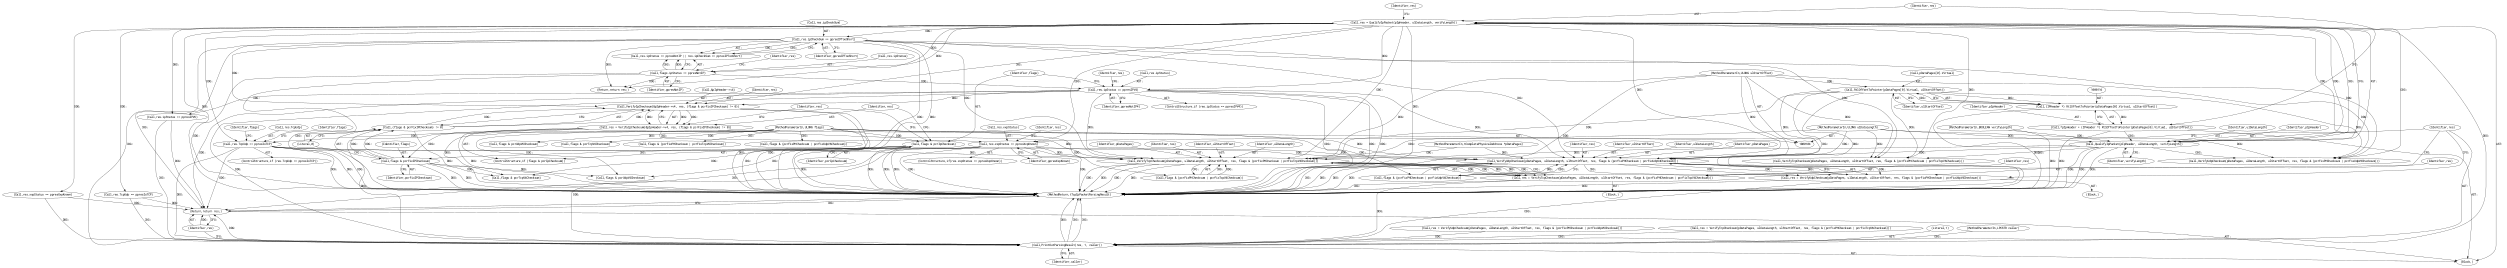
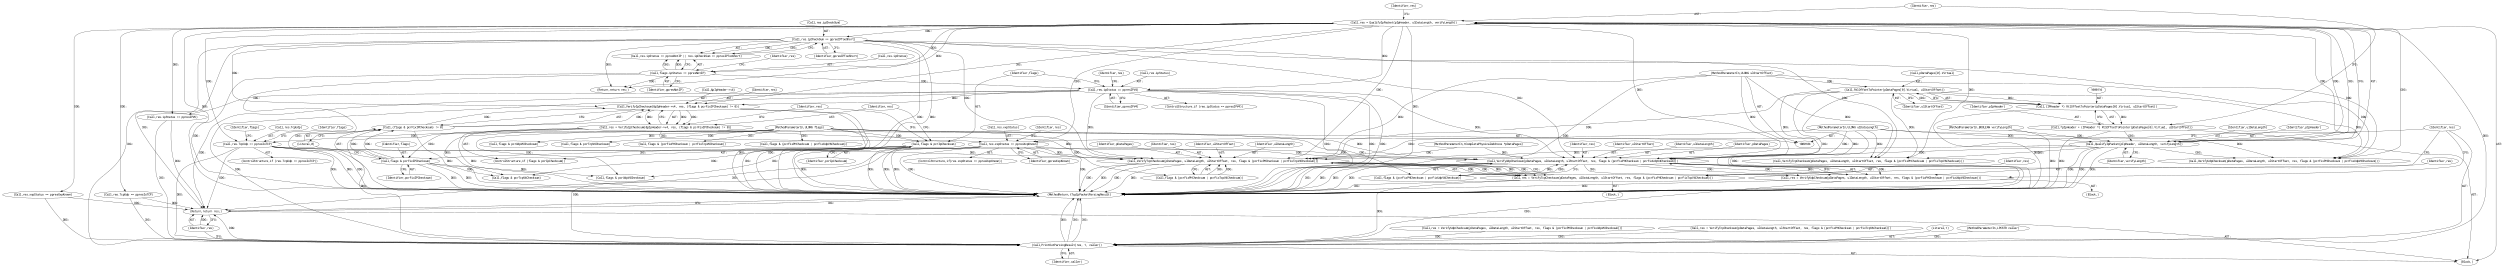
(1121, 107) -> (1121, 107)
none -> (1819, 190)
